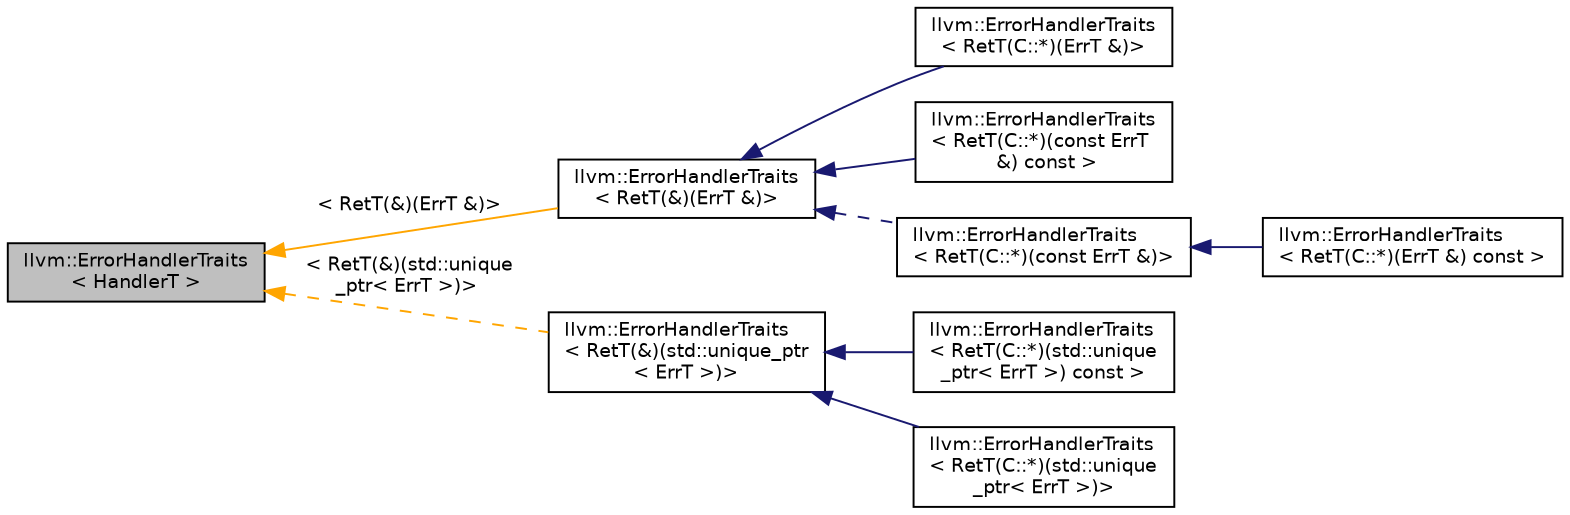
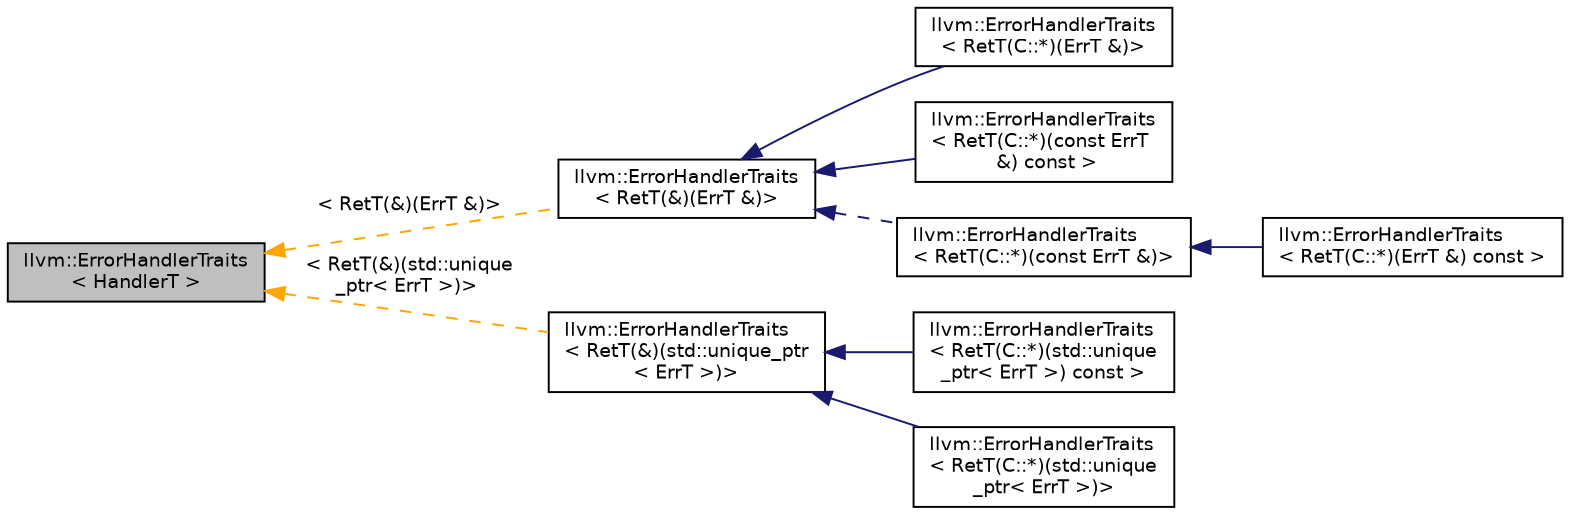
(421, 229) -> (421, 229)
